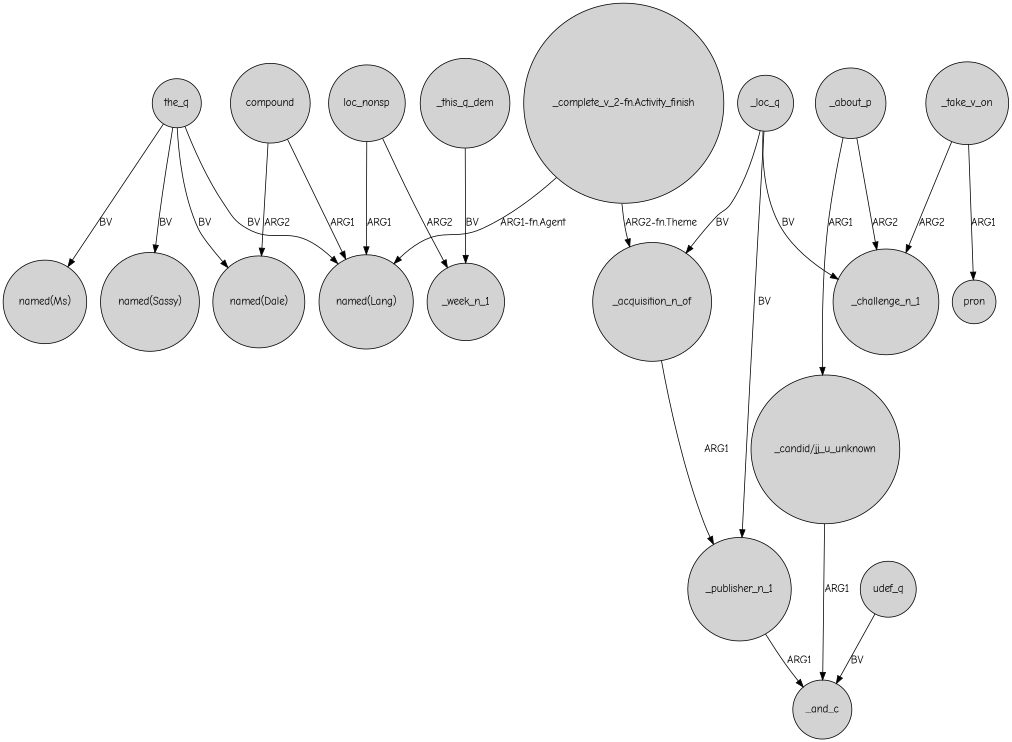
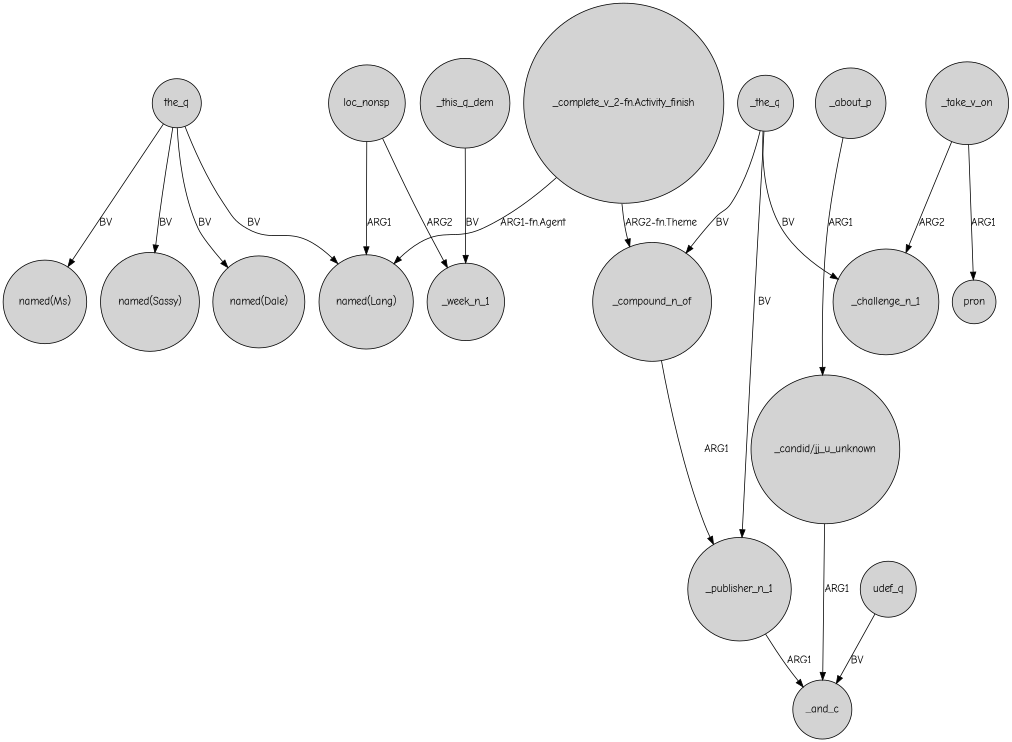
(270, 103) -> none
(766, 103) -> (766, 103)
(866, 190) -> none
(652, 302) -> (652, 302)
